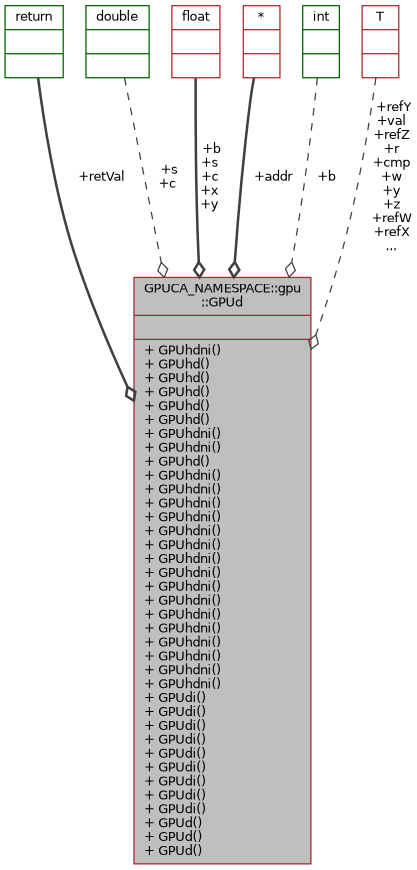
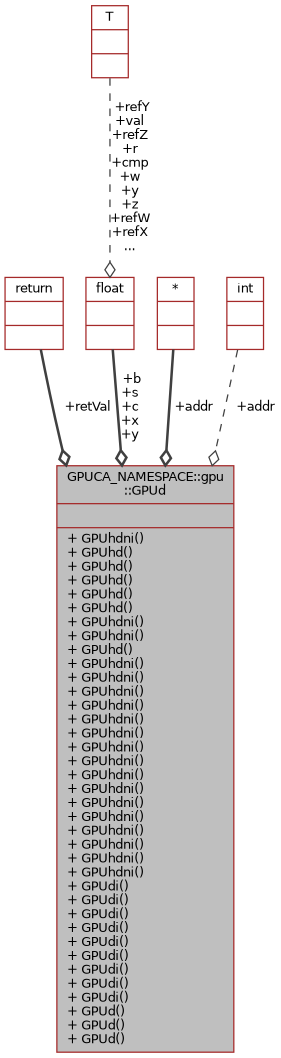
(34, 42) -> (34, 313)
(118, 42) -> none
(321, 42) -> (245, 313)
(325, 178) -> (254, 408)
(353, 208) -> (110, 170)
